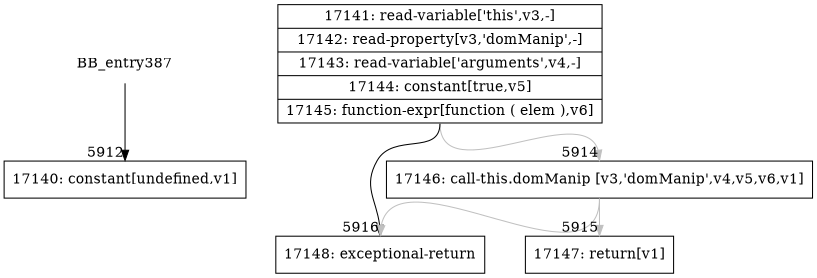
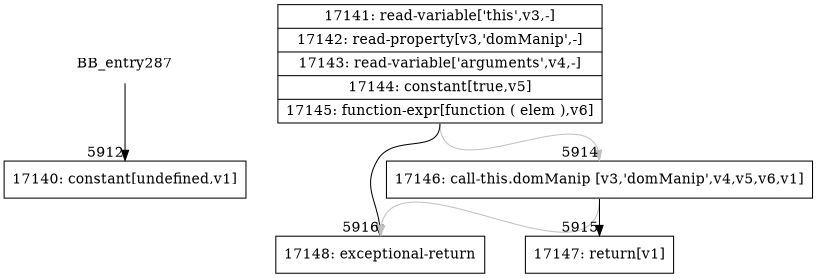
(125, 64) -> (125, 64)
(599, 218) -> (599, 218)
